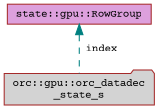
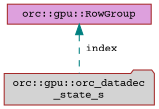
(79, 14) -> (79, 14)
